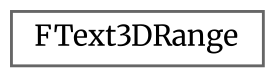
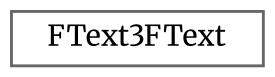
(137, 39) -> (137, 39)
